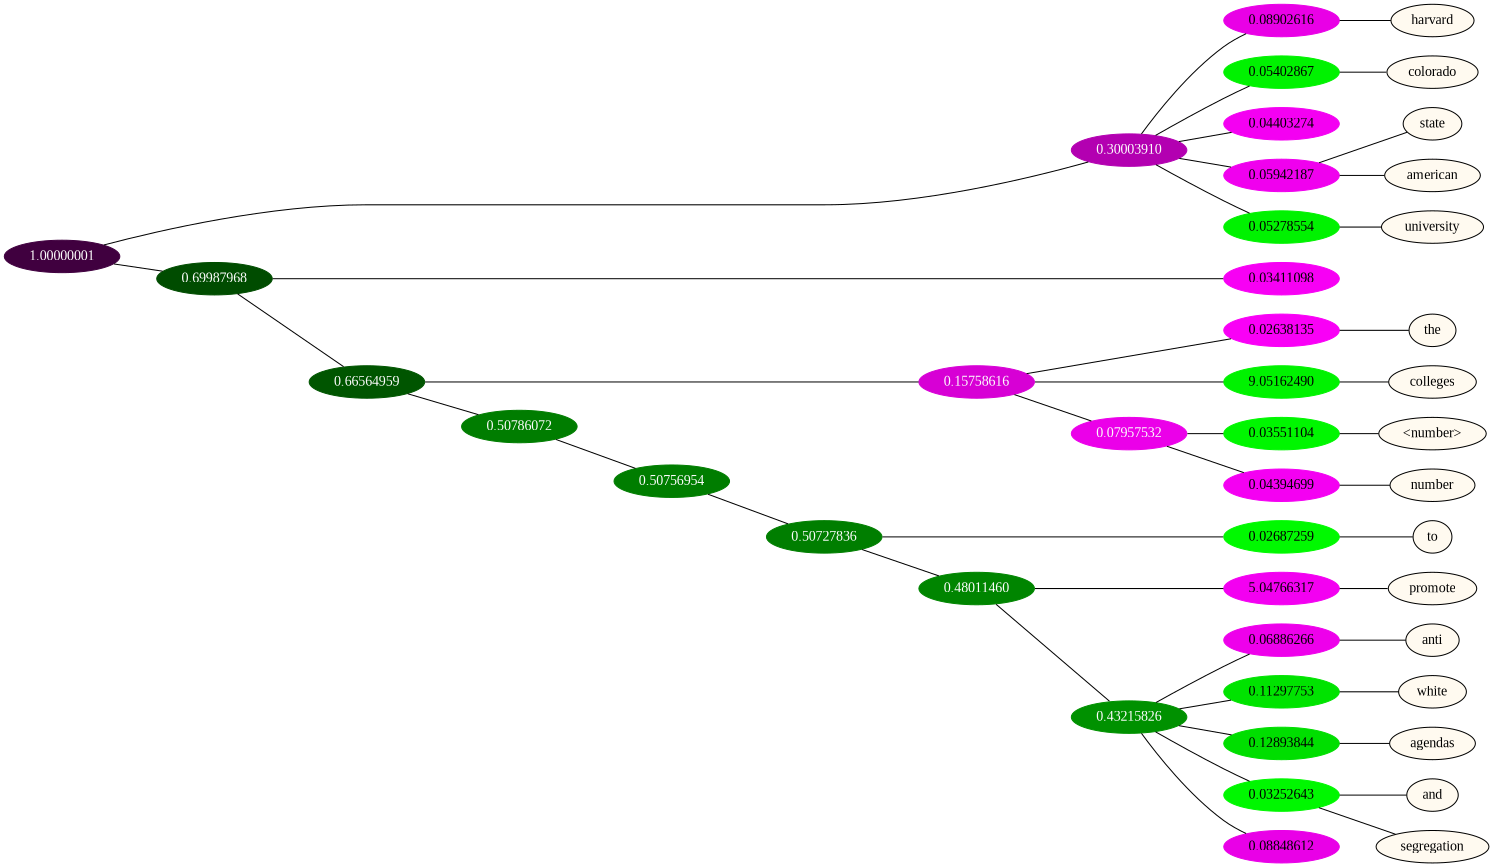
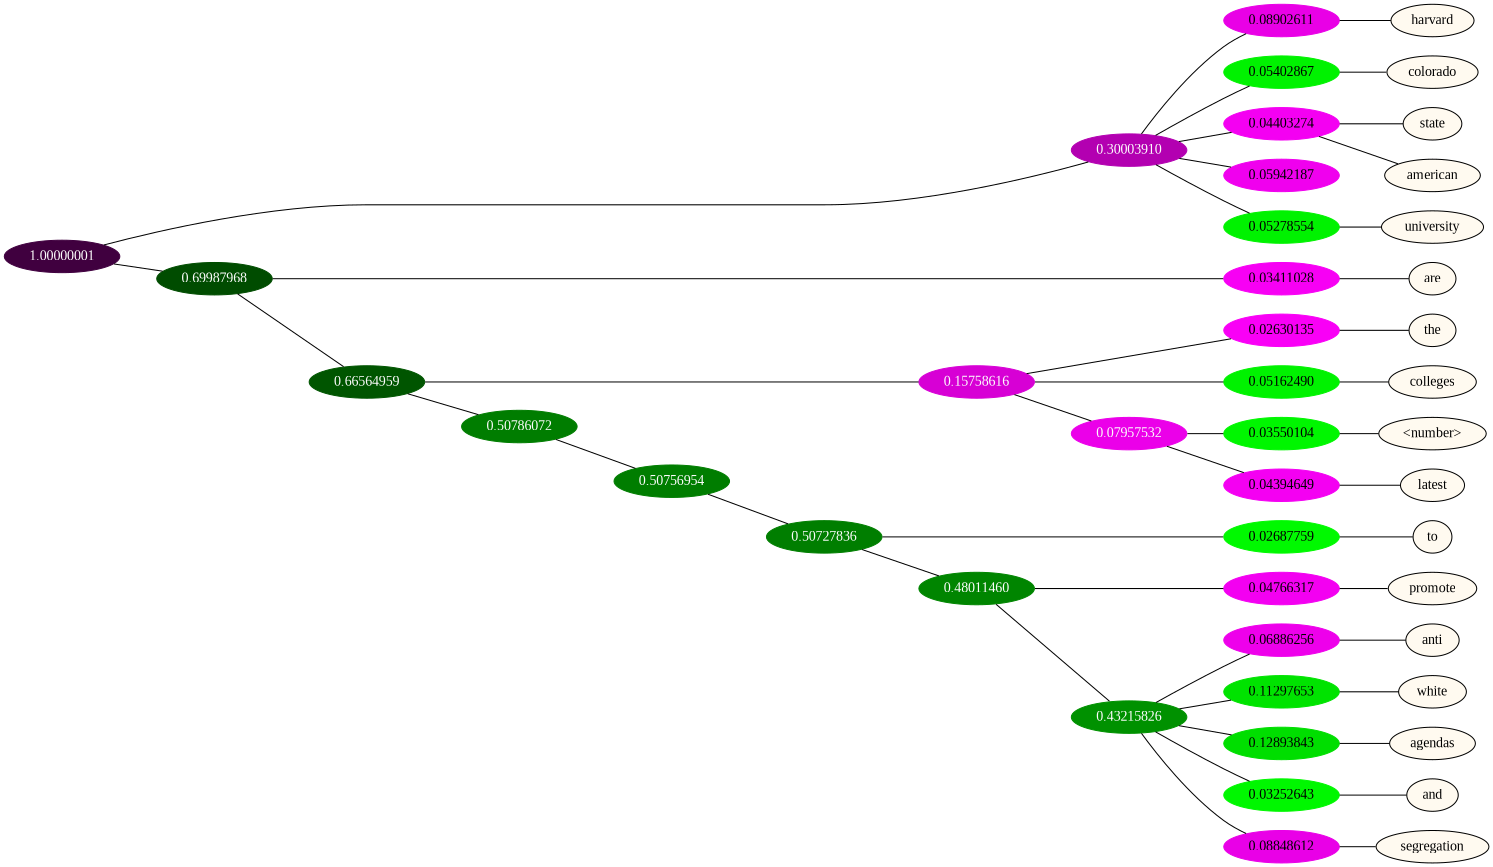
(1282, 21) -> (1282, 21)
(1363, 148) -> (1371, 124)
(1362, 175) -> (1358, 150)
(1282, 279) -> (1282, 279)
none -> (1432, 279)
(1282, 330) -> (1282, 330)
(1282, 382) -> (1282, 382)
(1282, 434) -> (1282, 434)
(1282, 485) -> (1282, 485)
(1432, 485) -> (1432, 485)
(1282, 537) -> (1282, 537)
(1282, 589) -> (1282, 589)
(1282, 640) -> (1282, 640)
(1282, 692) -> (1282, 692)
(1282, 743) -> (1282, 743)
(1357, 821) -> (1358, 847)
